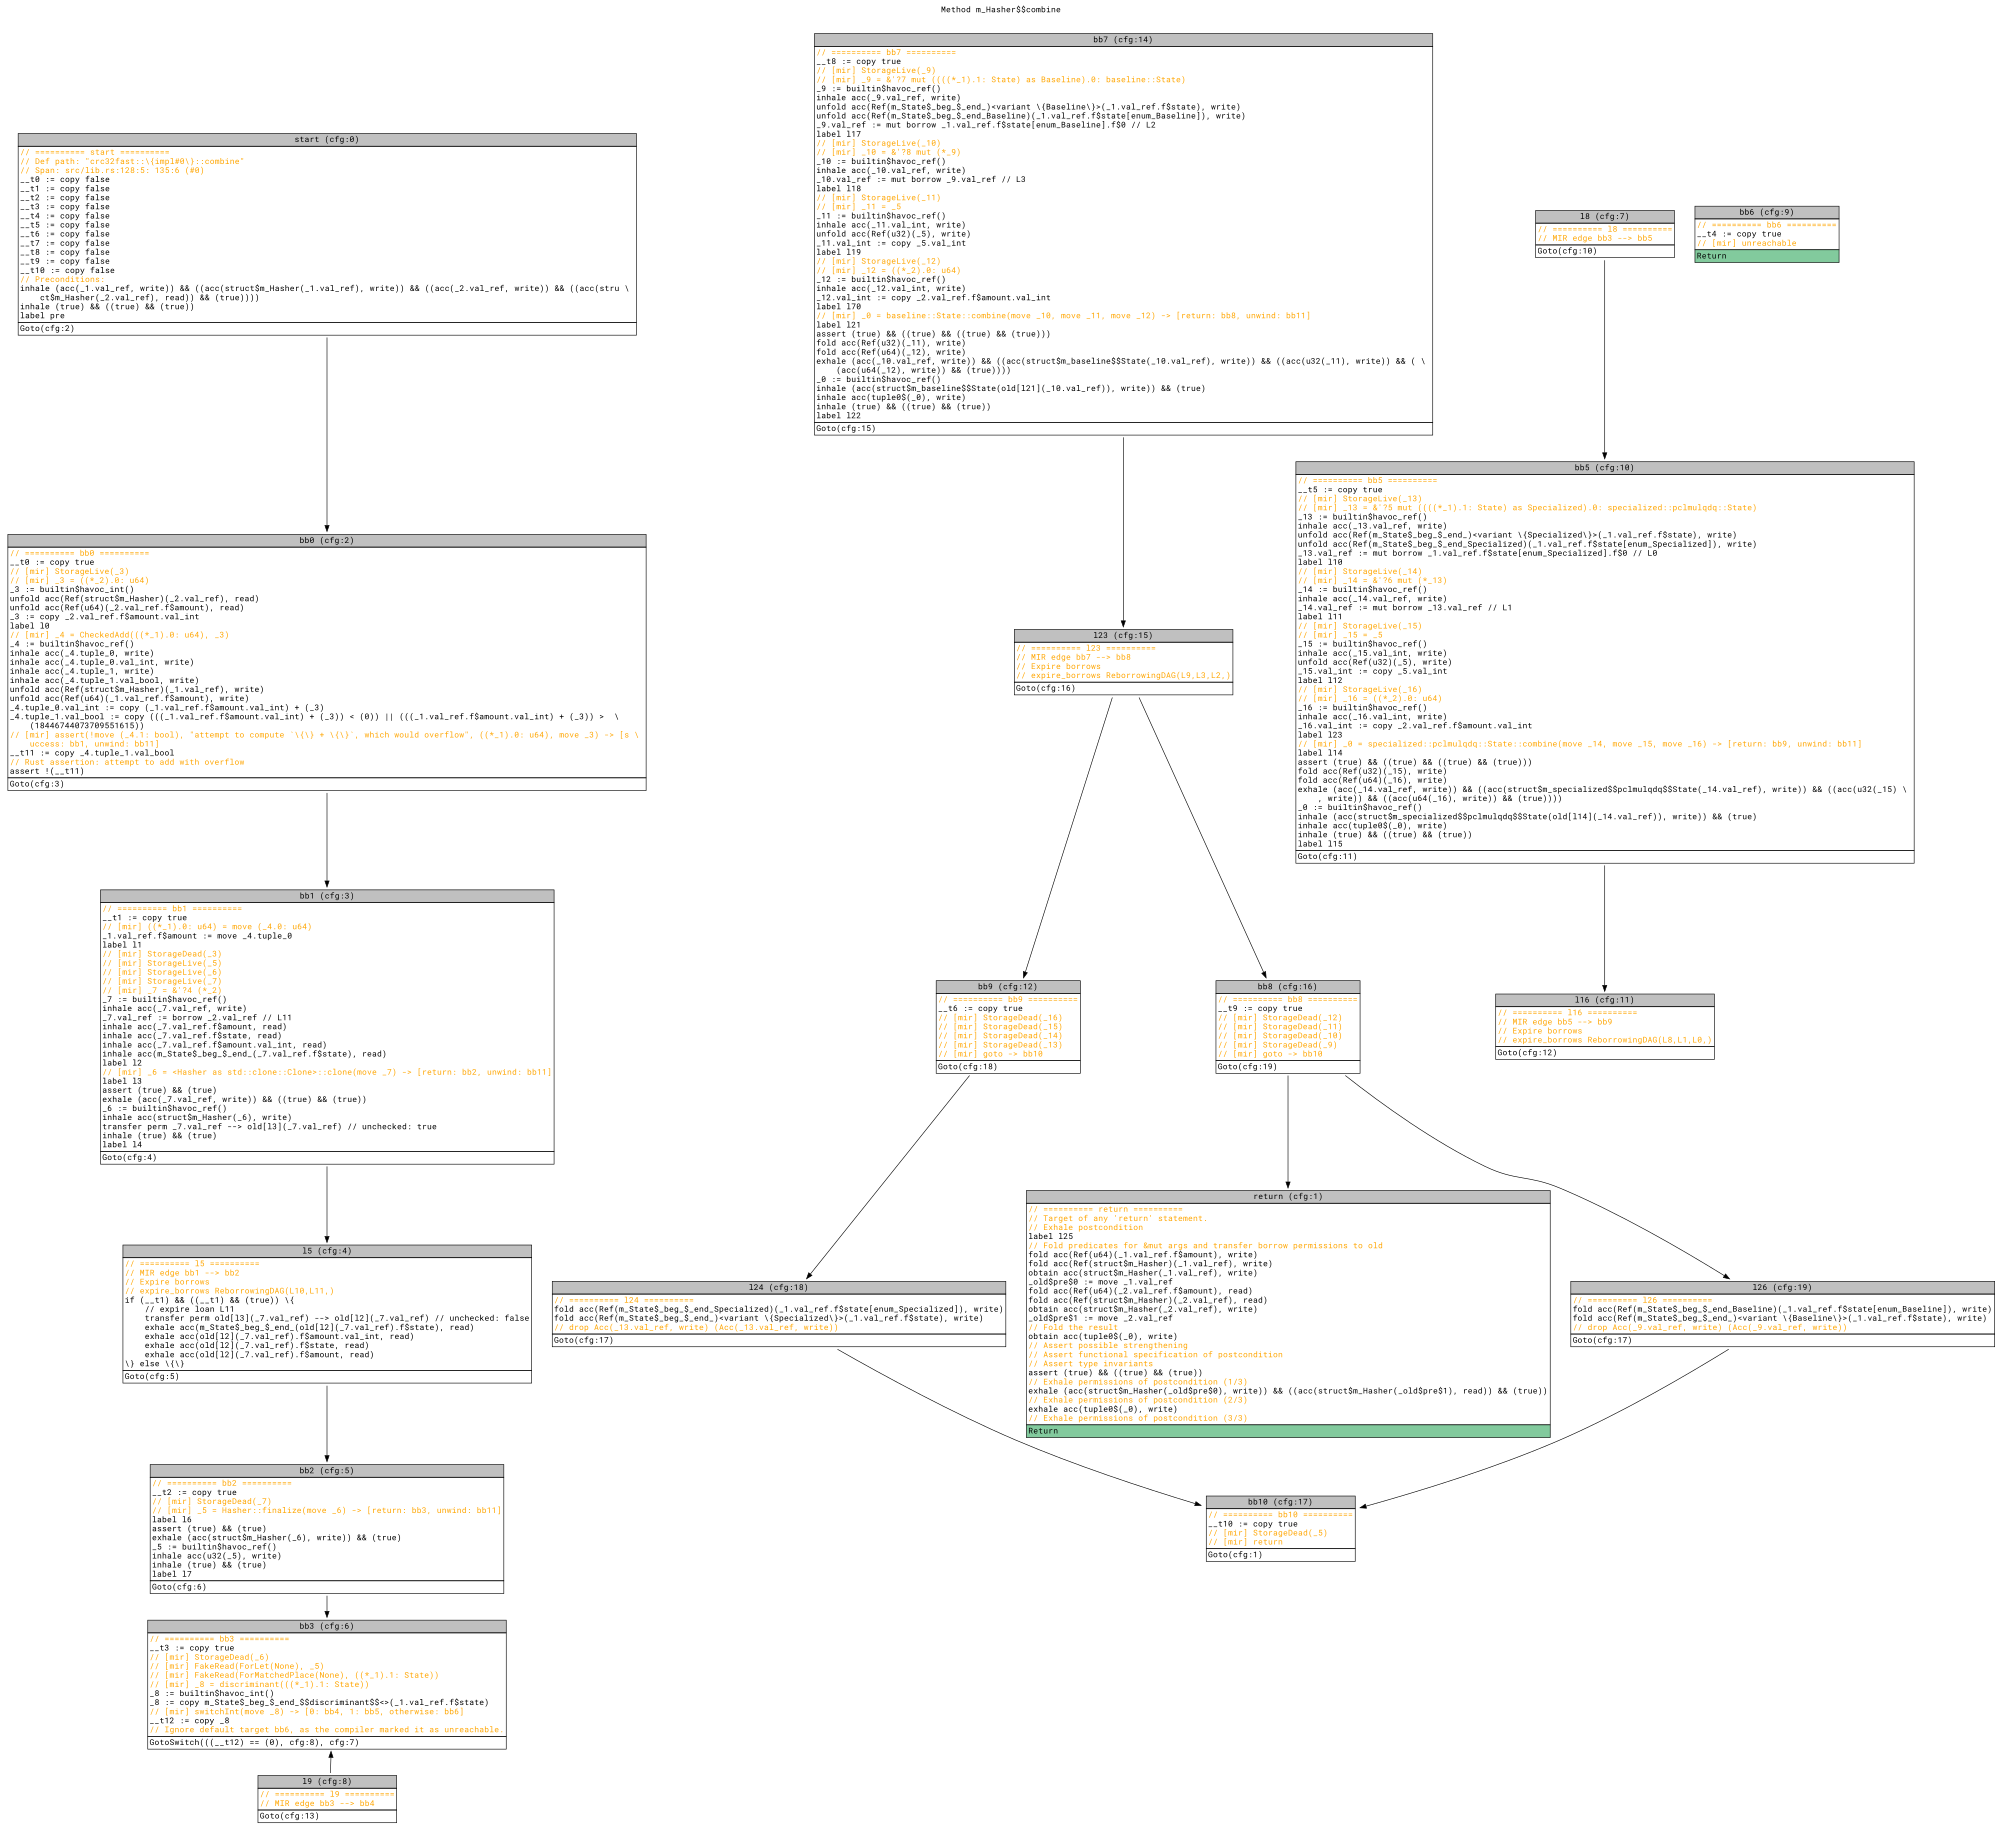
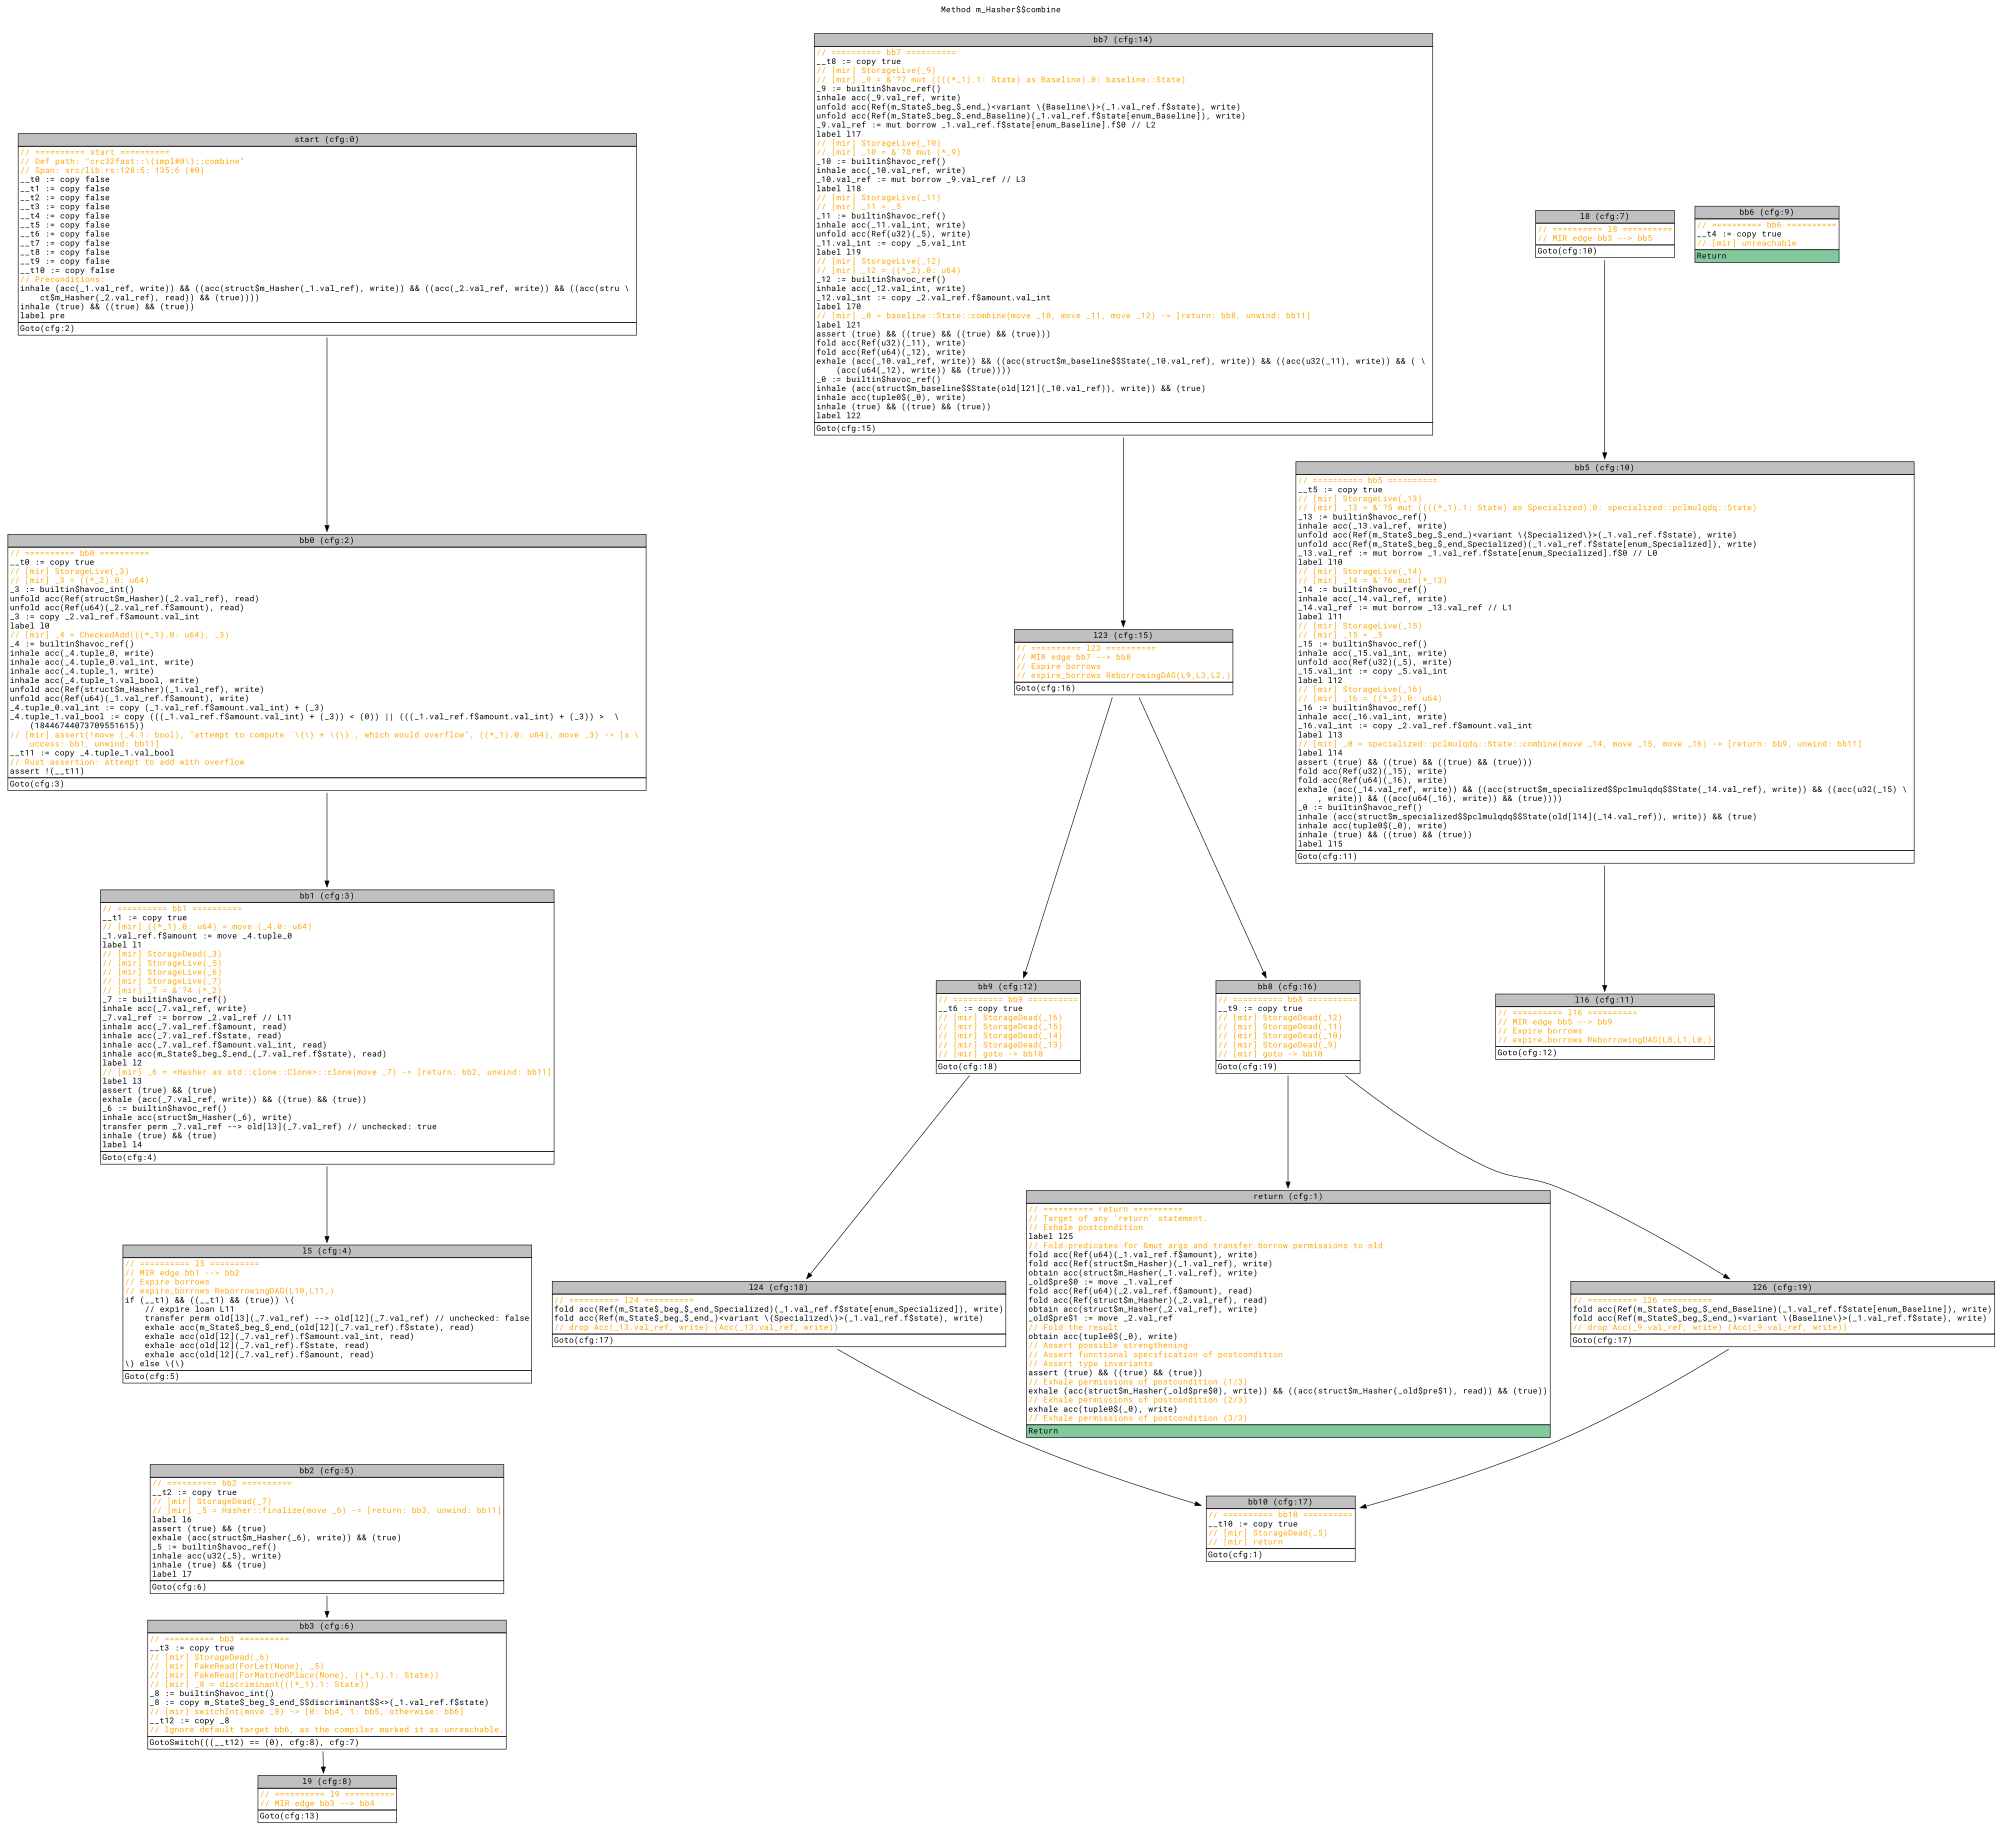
(1320, 735) -> (1320, 735)
(327, 1421) -> none
(331, 1765) -> (323, 1759)
